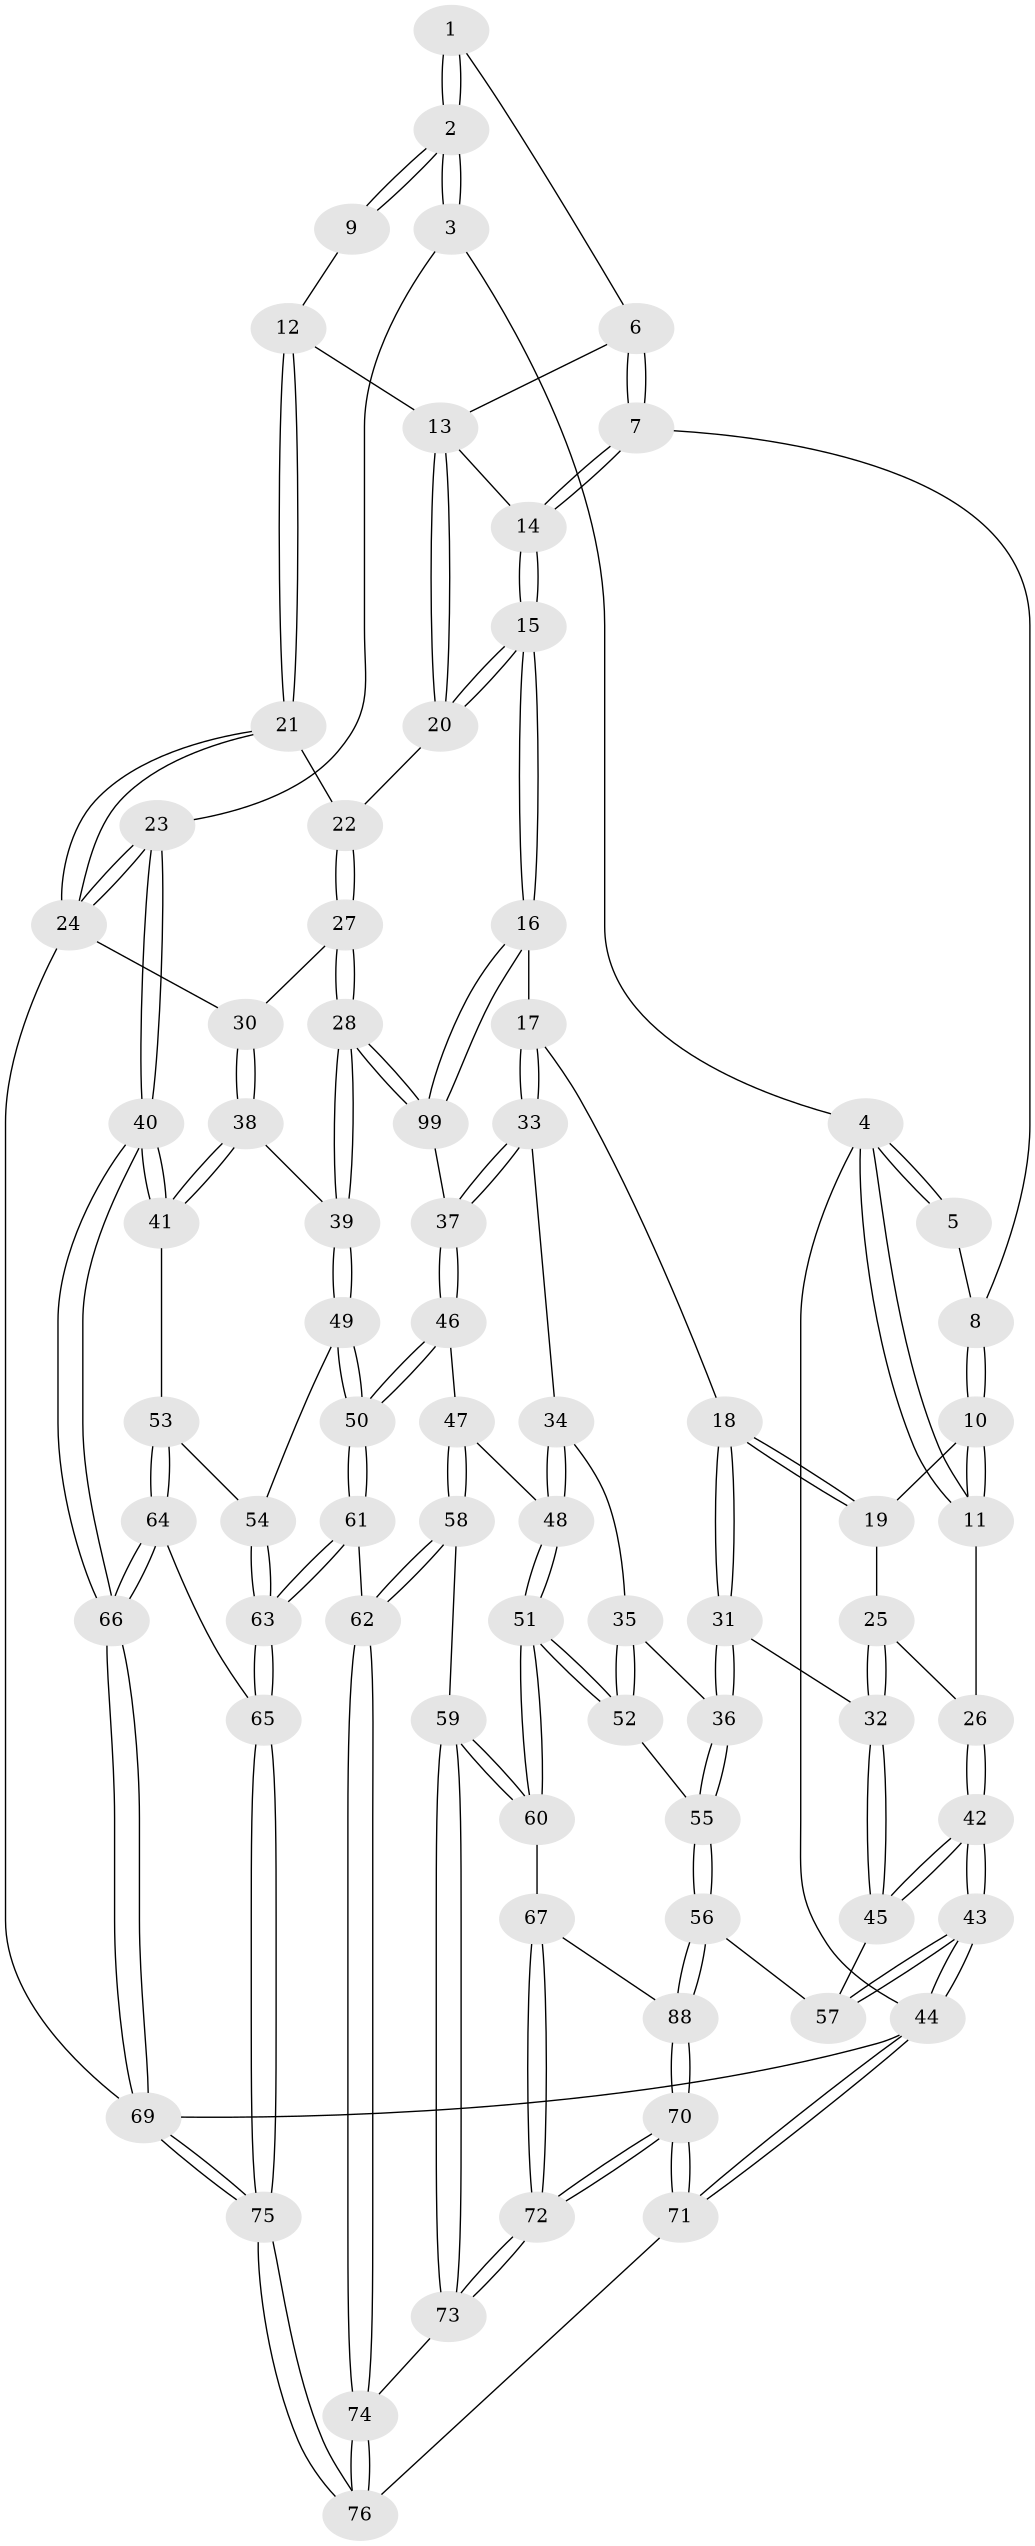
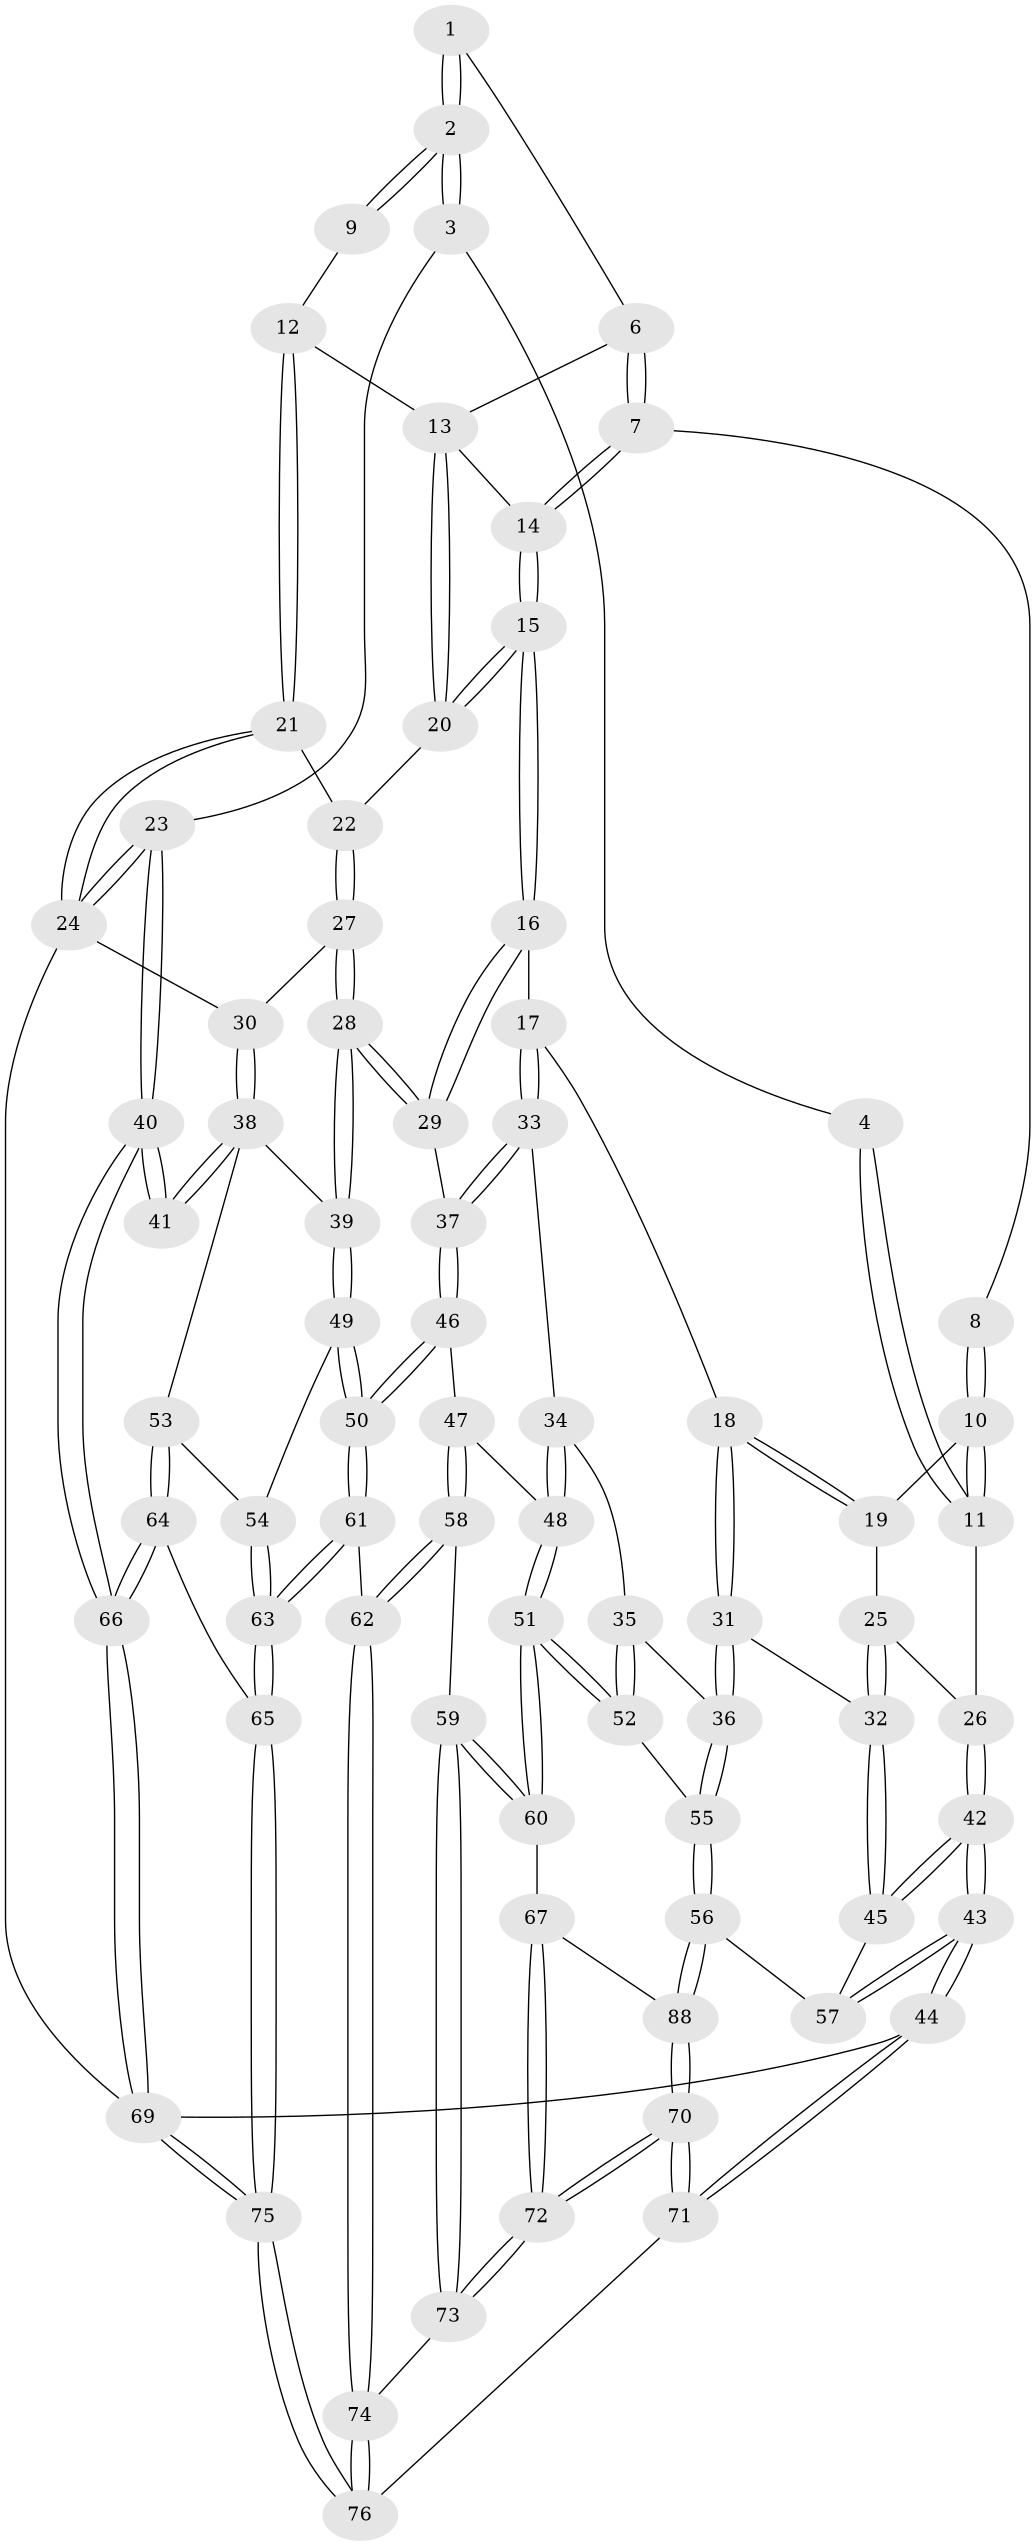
(431, 1124) -> (431, 1124)
(954, 1223) -> none
(162, 1323) -> (204, 1273)
(801, 1590) -> none
